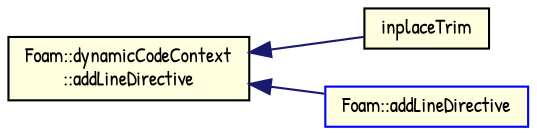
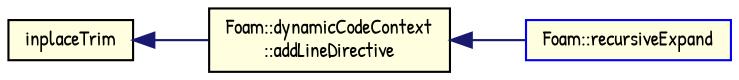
(317, 43) -> (182, 40)
(427, 107) -> (628, 40)
